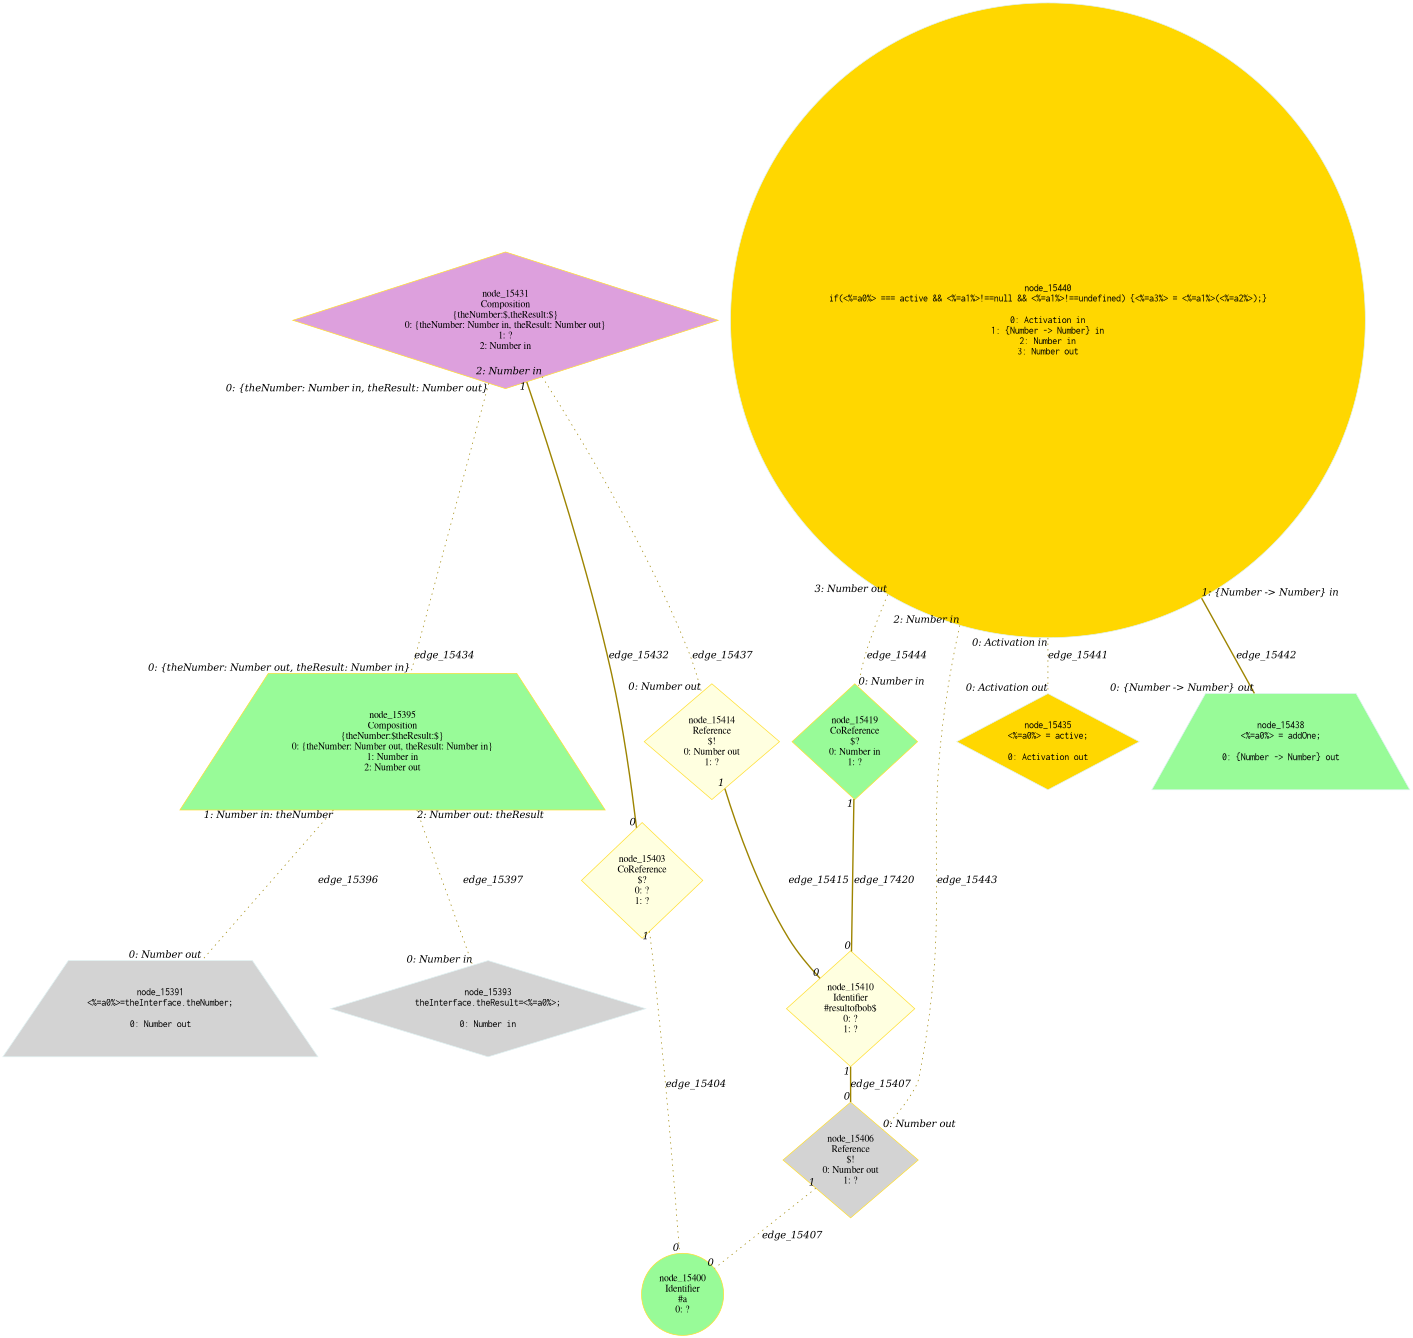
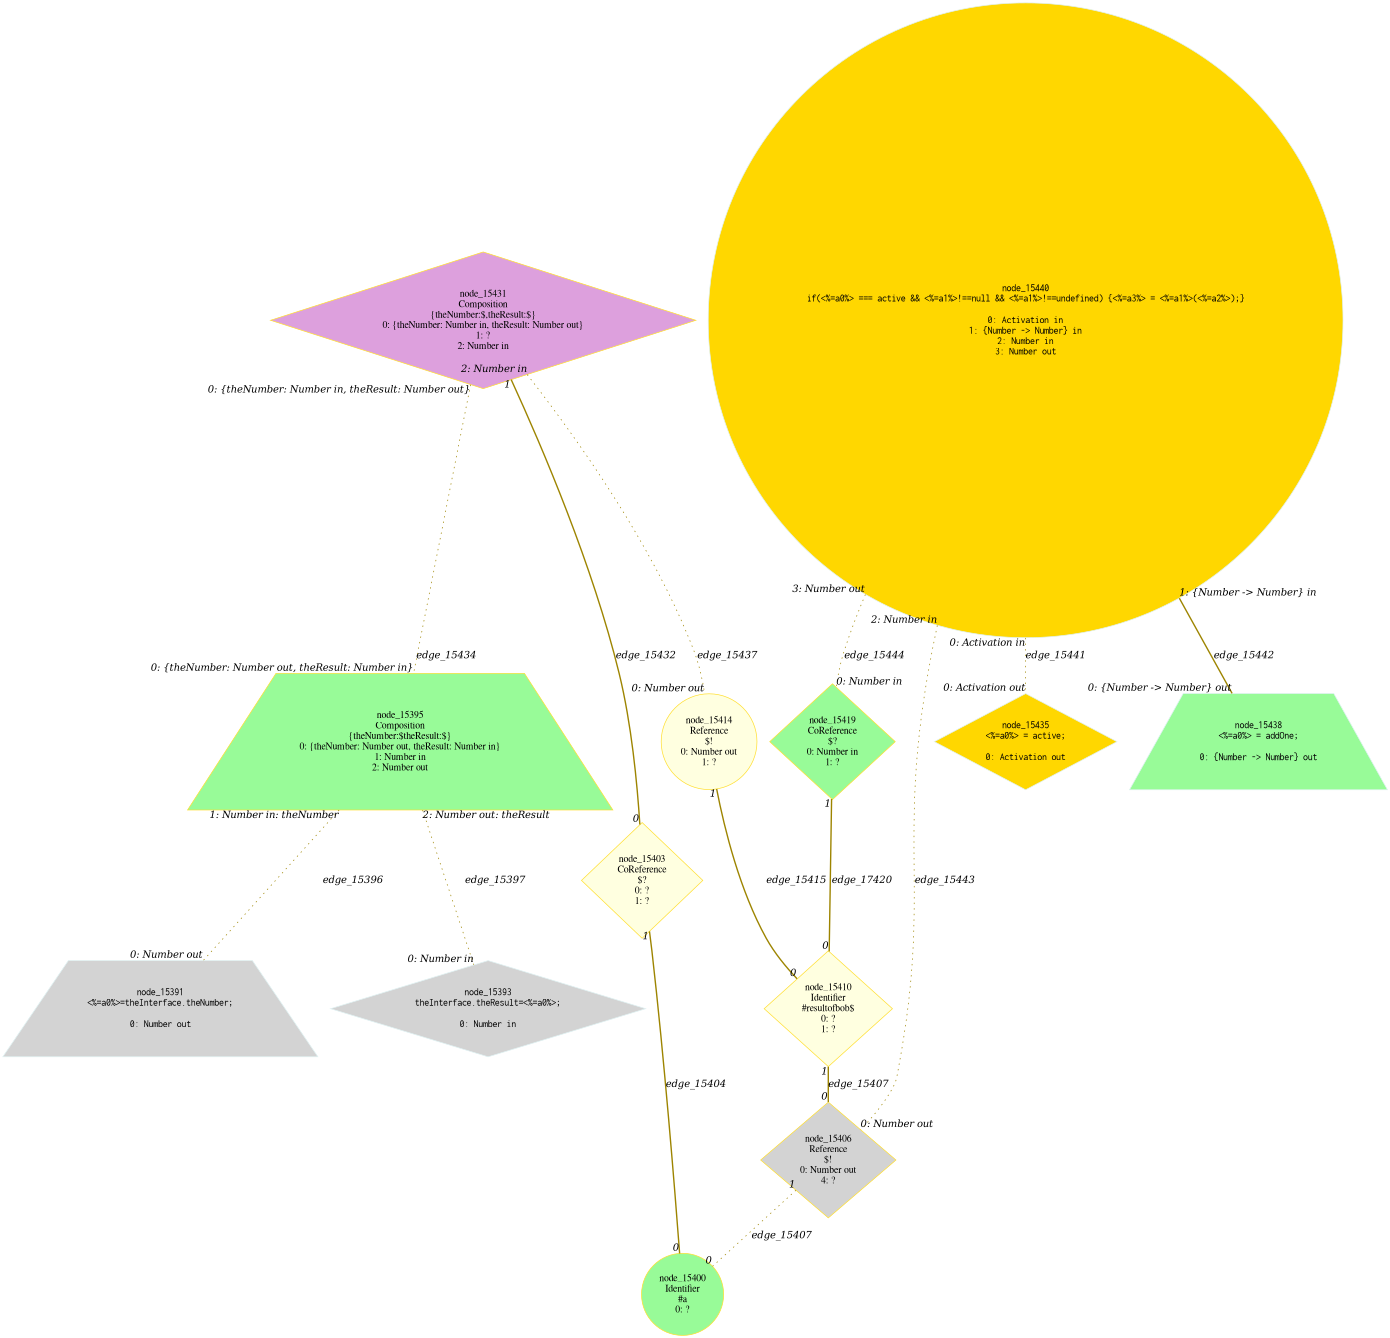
(712, 742) -> (709, 742)
(666, 1092) -> (666, 1092)
(851, 1160) -> (828, 1160)
